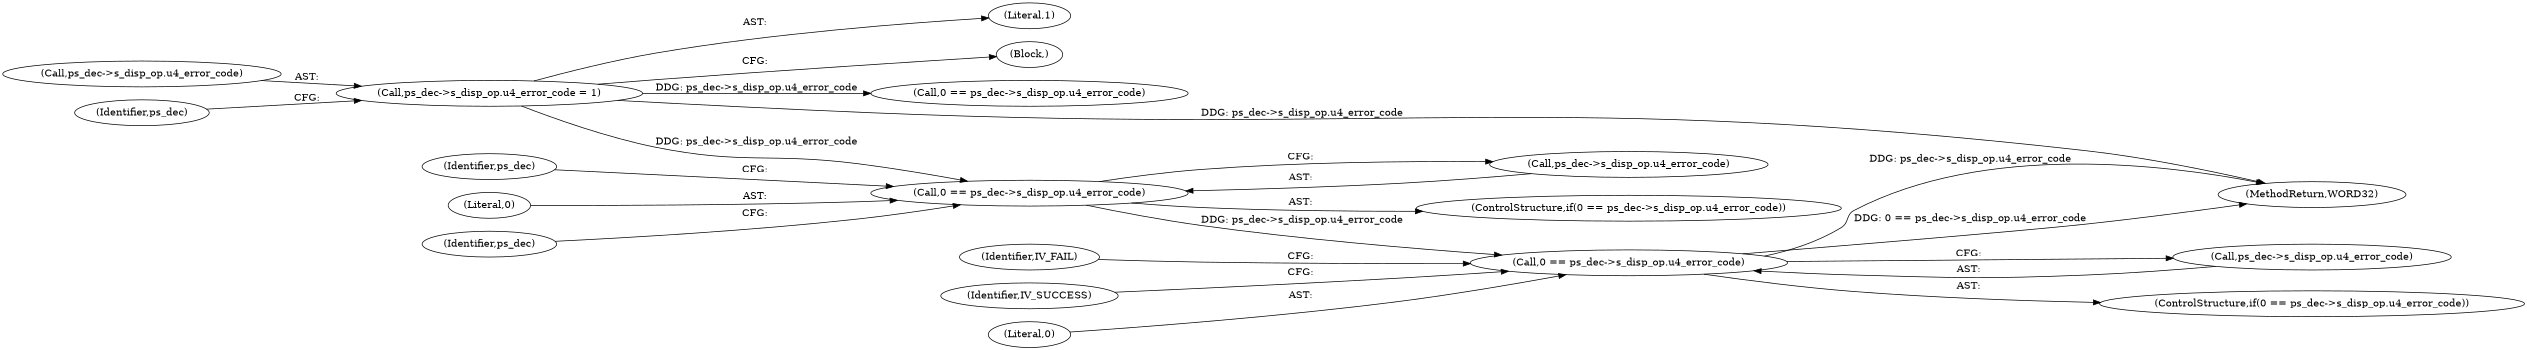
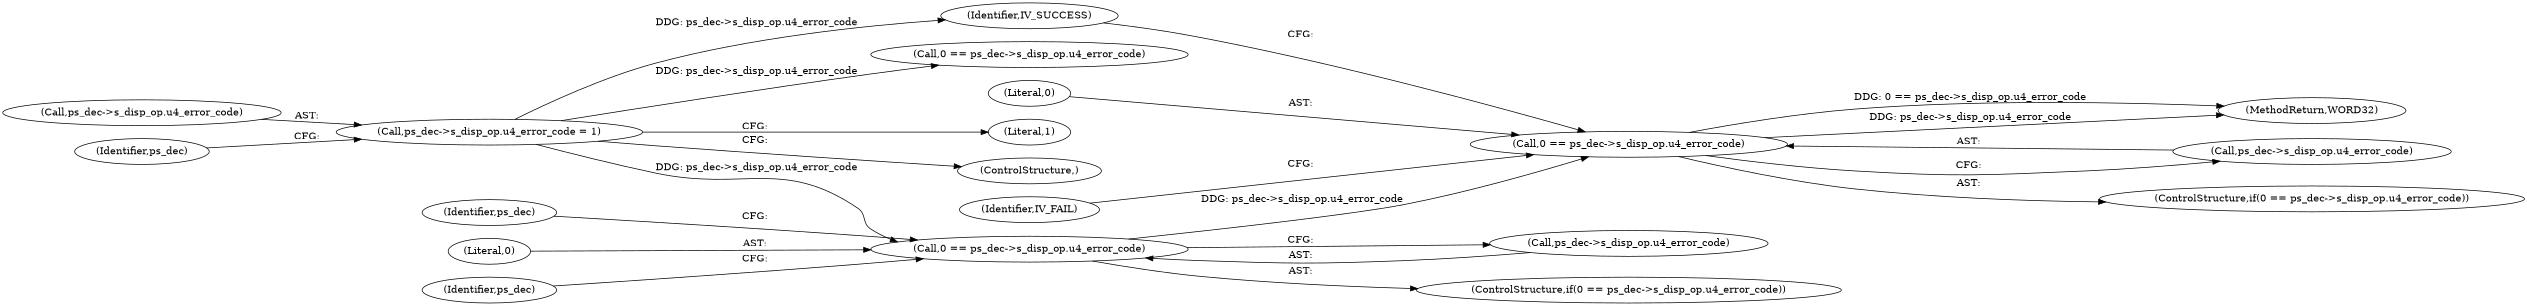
(757, 23) -> (757, 127)
(1029, 55) -> (1029, 171)
(1440, 118) -> (721, 48)
